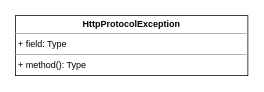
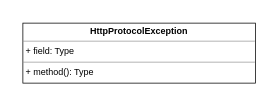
(132, 45) -> (139, 53)
